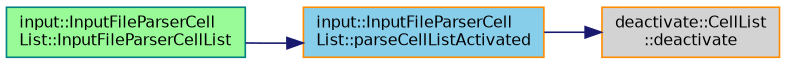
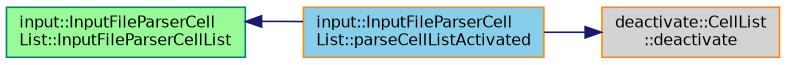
(266, 43) -> (282, 21)
